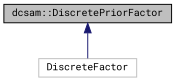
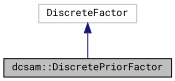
(88, 46) -> (88, 46)
